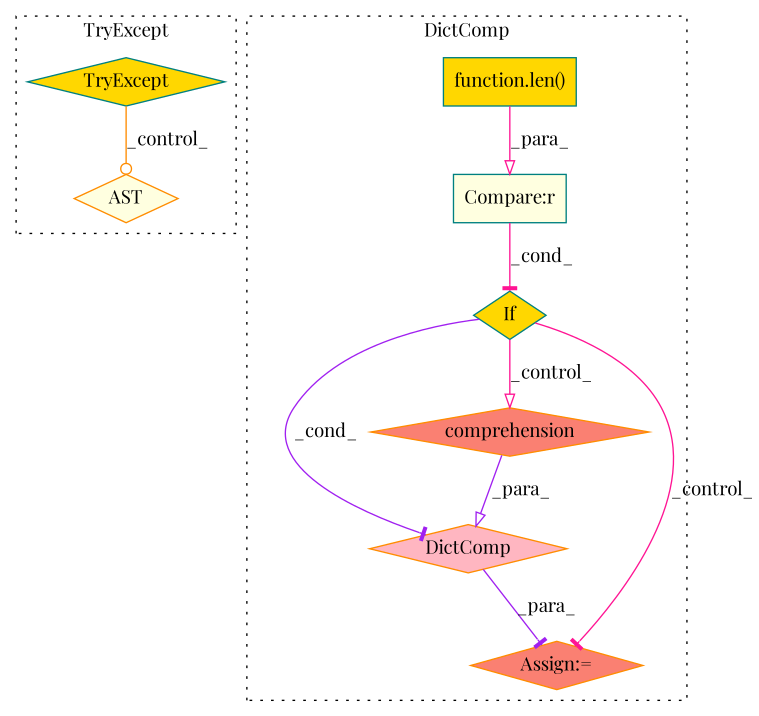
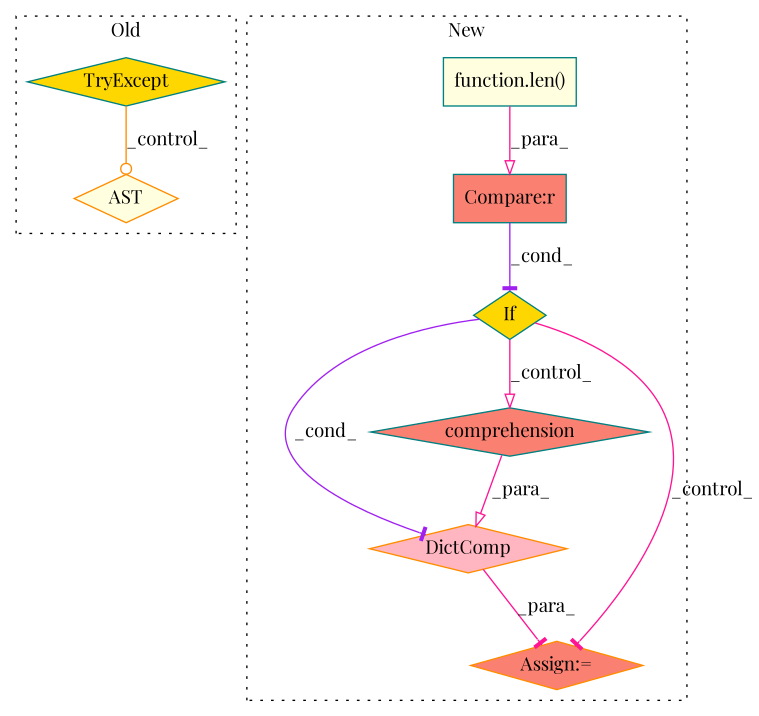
(126, 32) -> (126, 32)
(467, 32) -> (467, 32)
(510, 82) -> (510, 82)
(510, 199) -> (510, 199)
(510, 254) -> (510, 254)
(510, 432) -> (510, 432)
(491, 484) -> (491, 484)
(510, 604) -> (510, 604)
